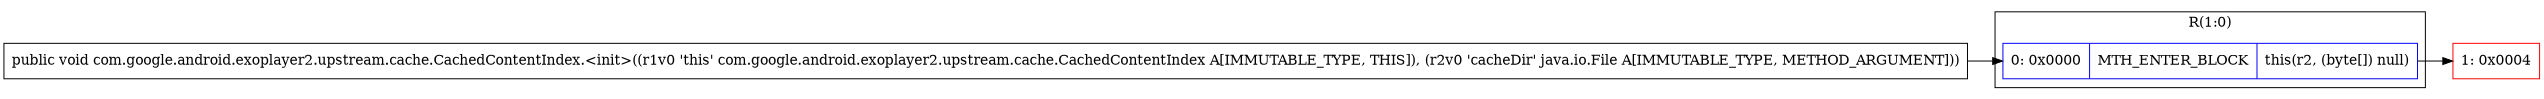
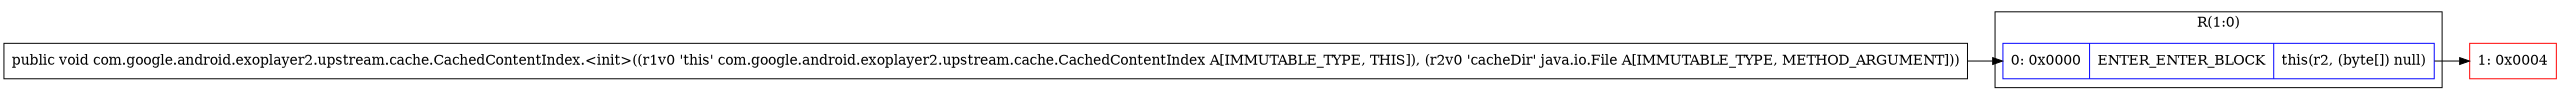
(2173, 61) -> (2182, 61)
